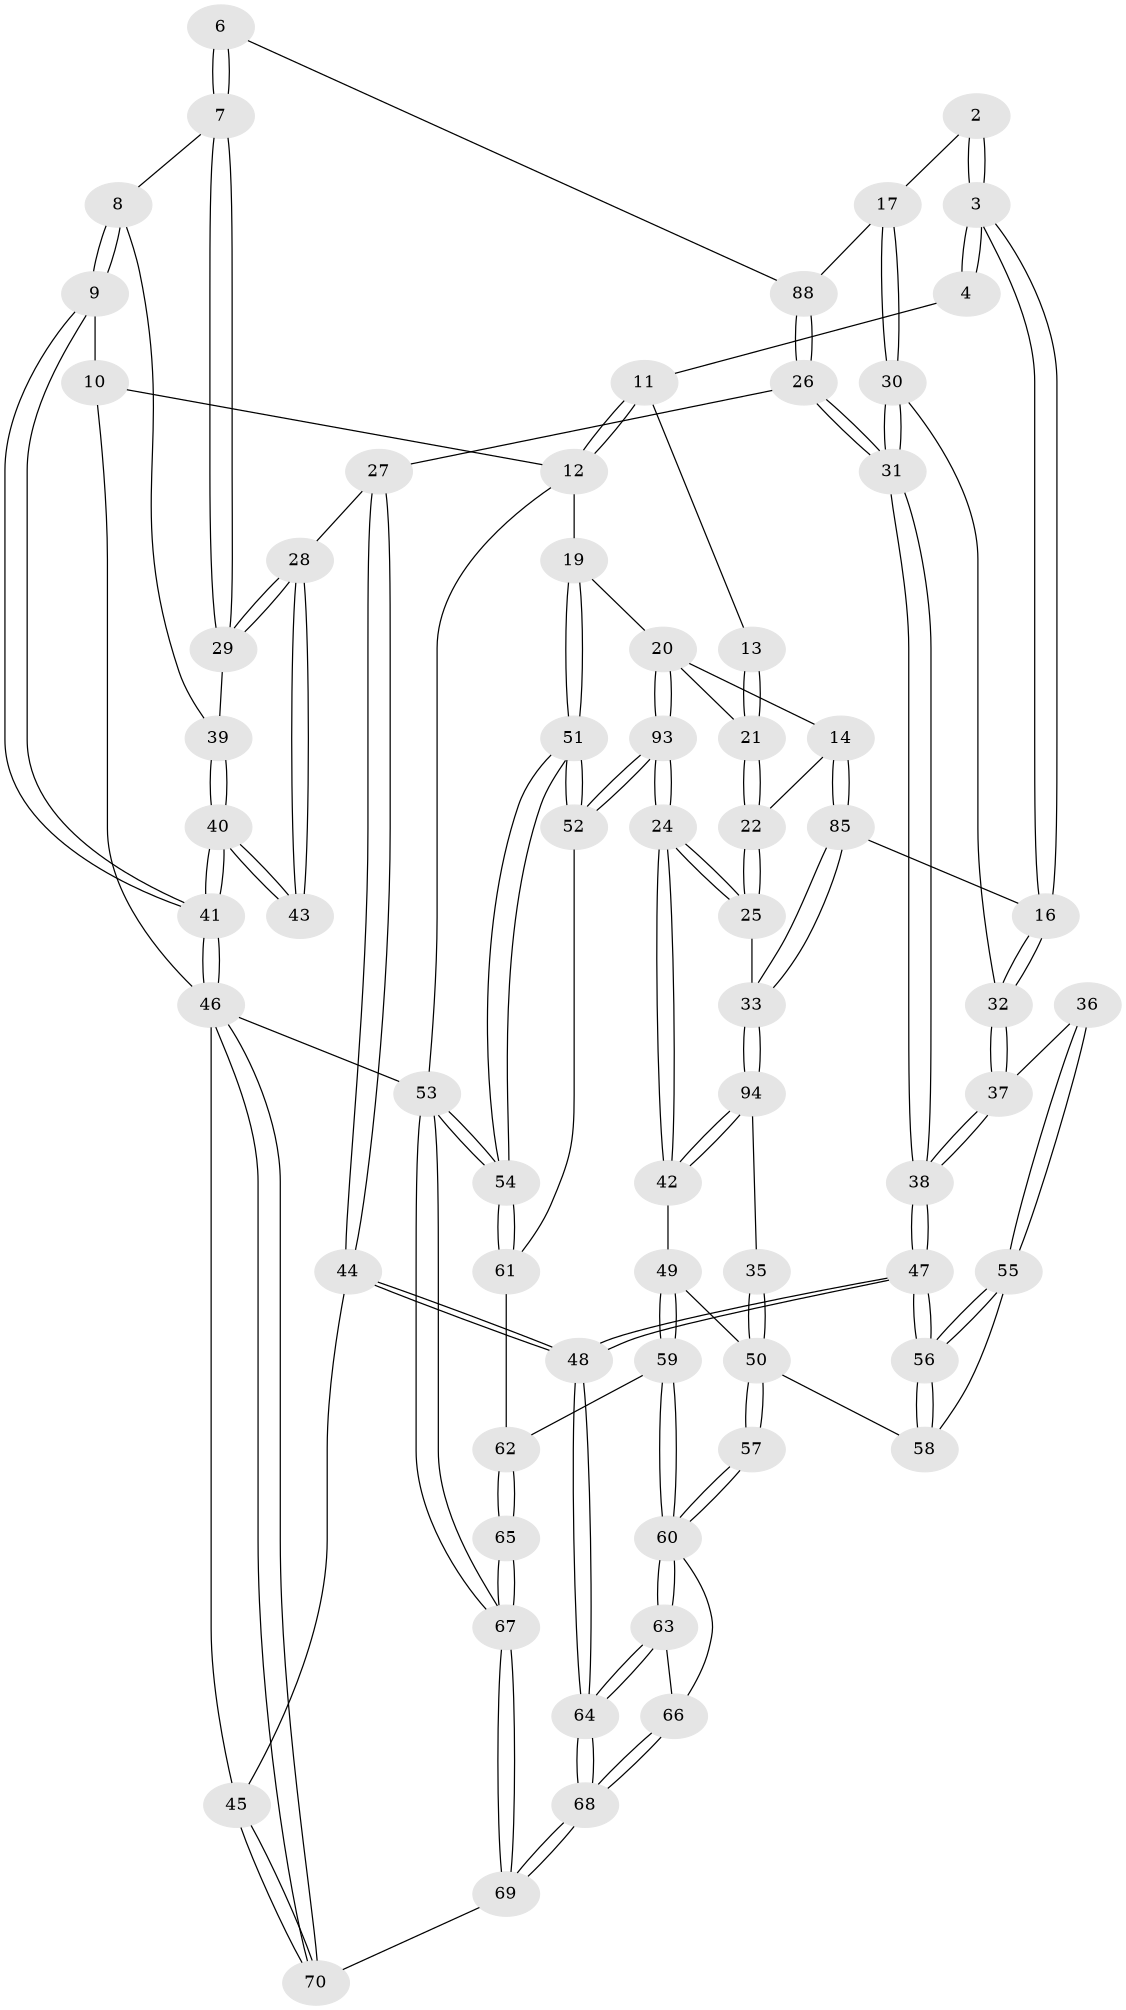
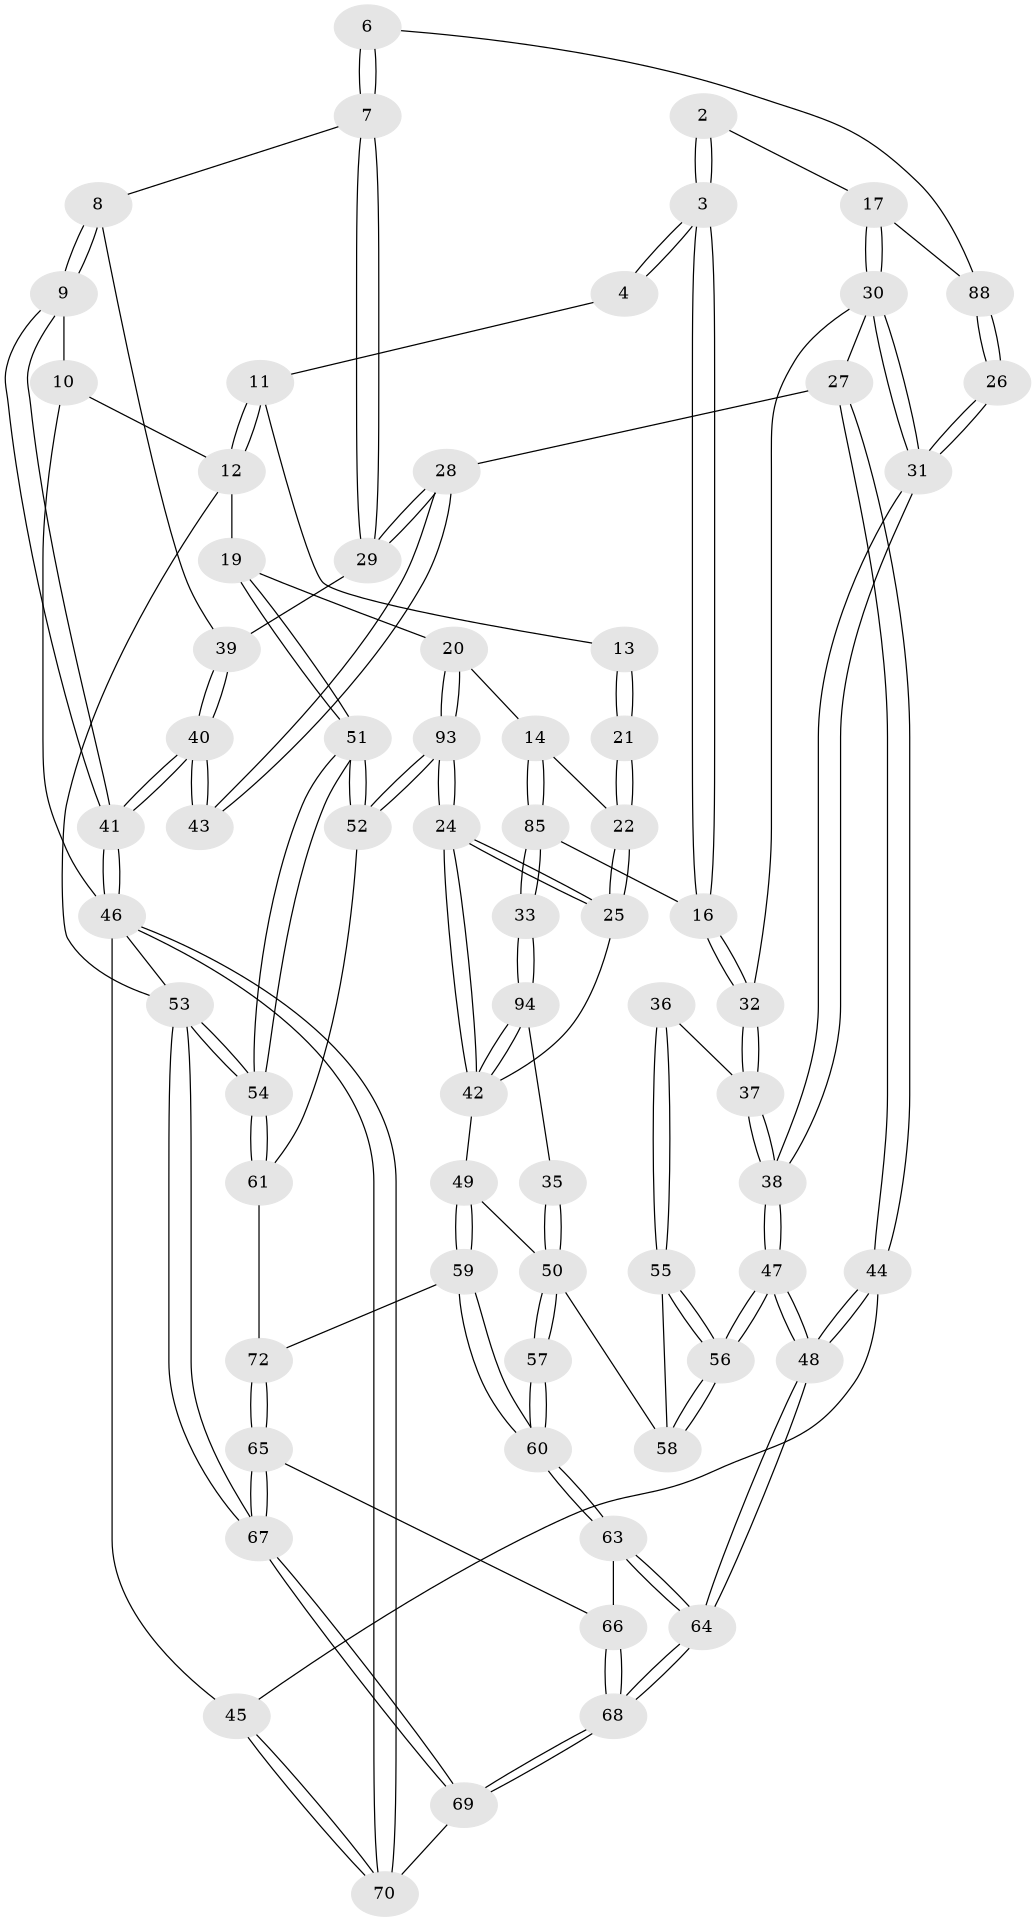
(583, 429) -> (857, 338)
(707, 694) -> none
(752, 961) -> (573, 1023)
(506, 1450) -> (259, 1361)
(713, 1626) -> (436, 1538)
